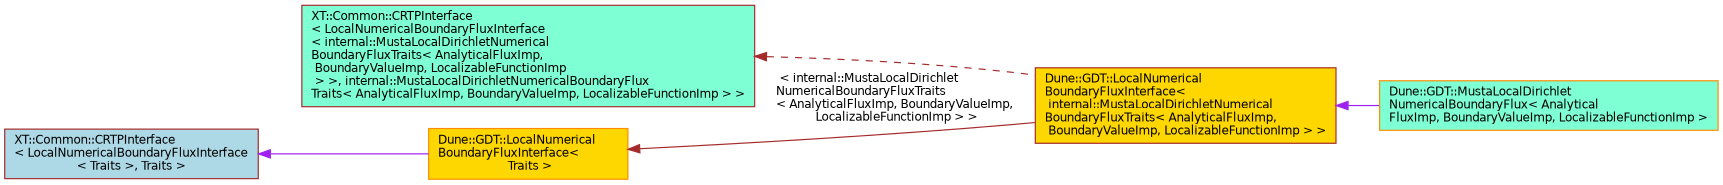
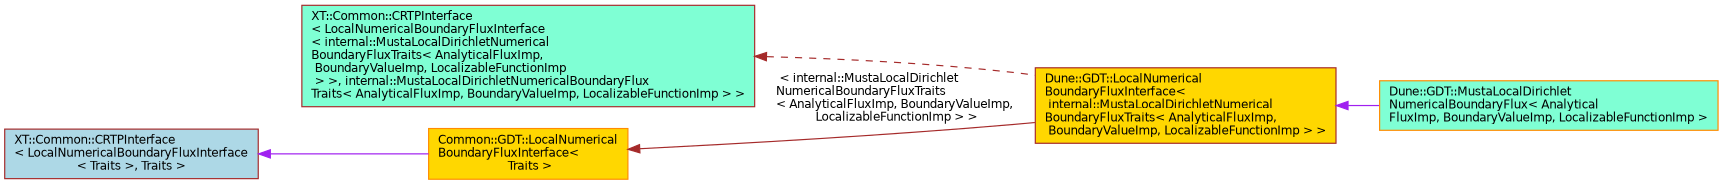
(528, 154) -> (528, 154)
